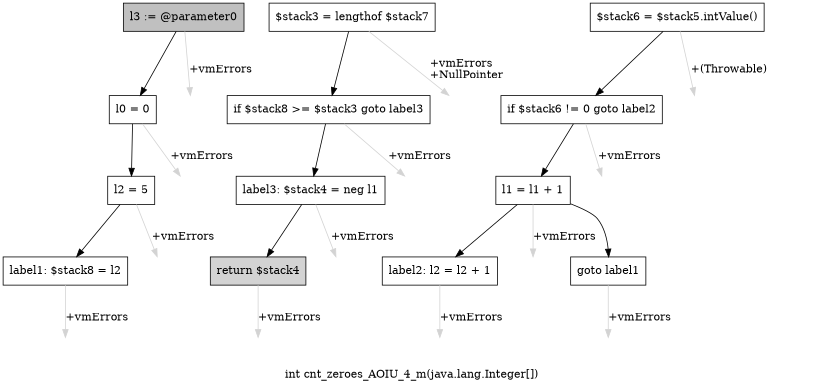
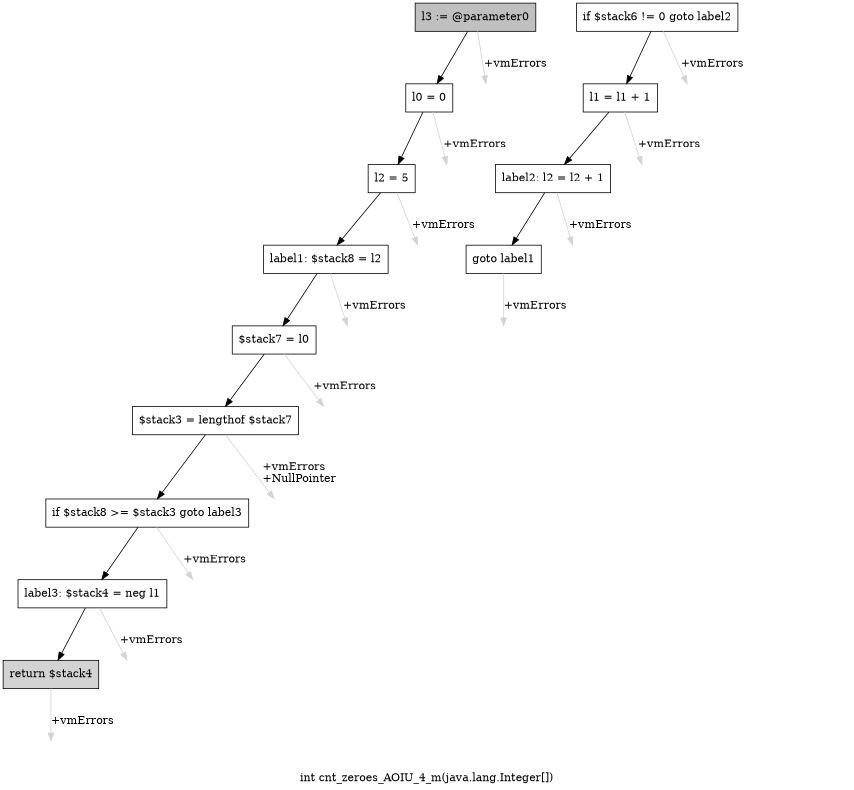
(677, 17) -> none
(598, 219) -> (531, 215)
none -> (274, 340)
